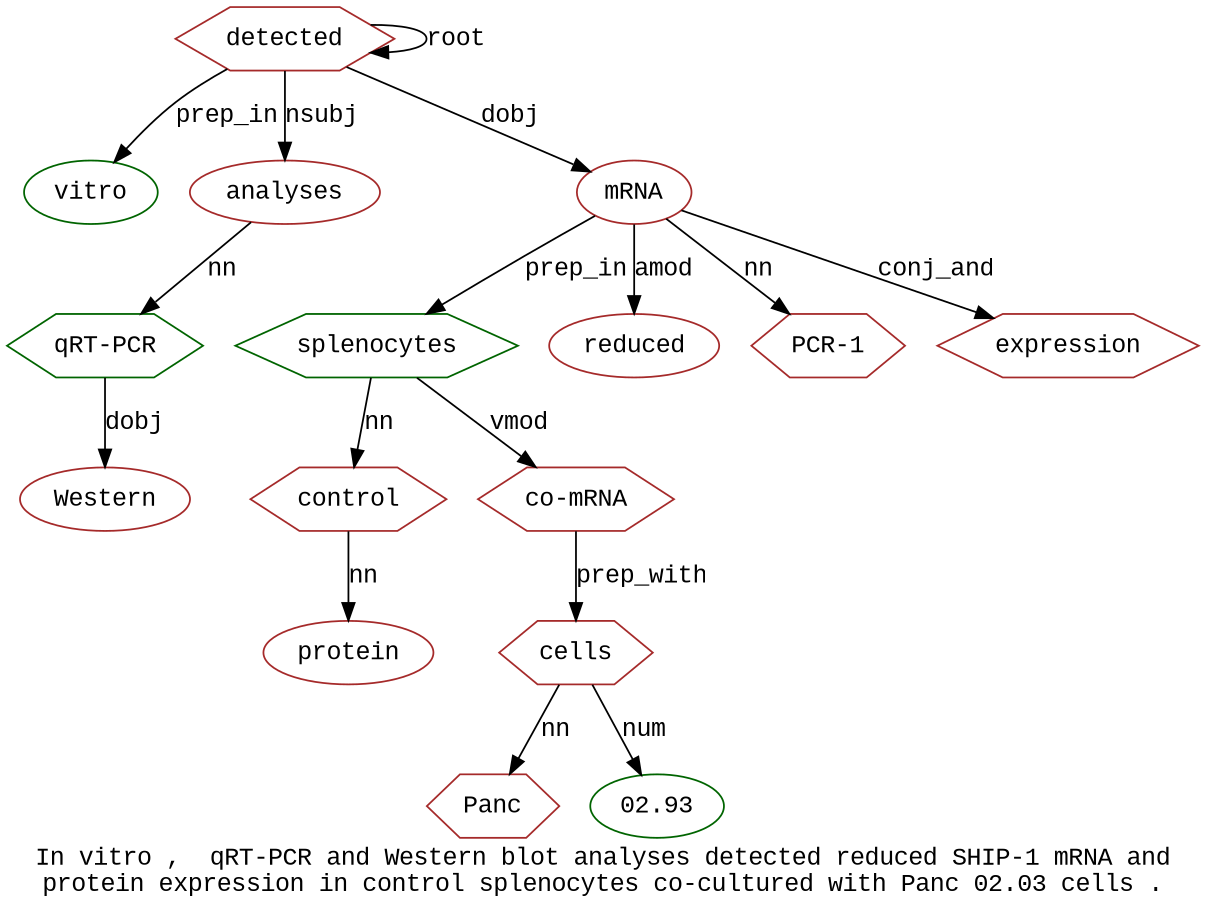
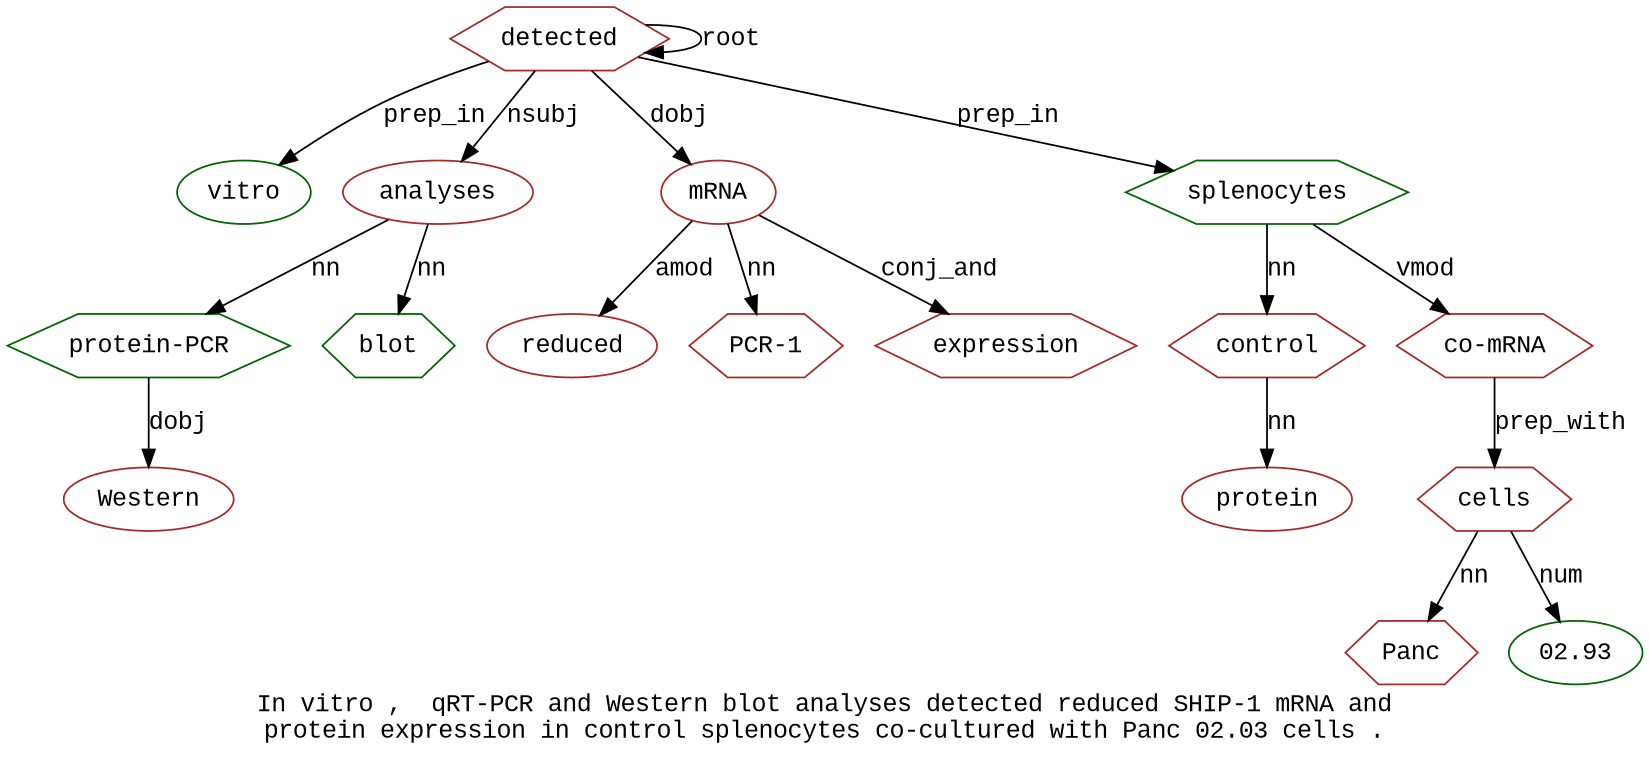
(518, 260) -> (897, 112)
(105, 346) -> (149, 346)
none -> (389, 346)
